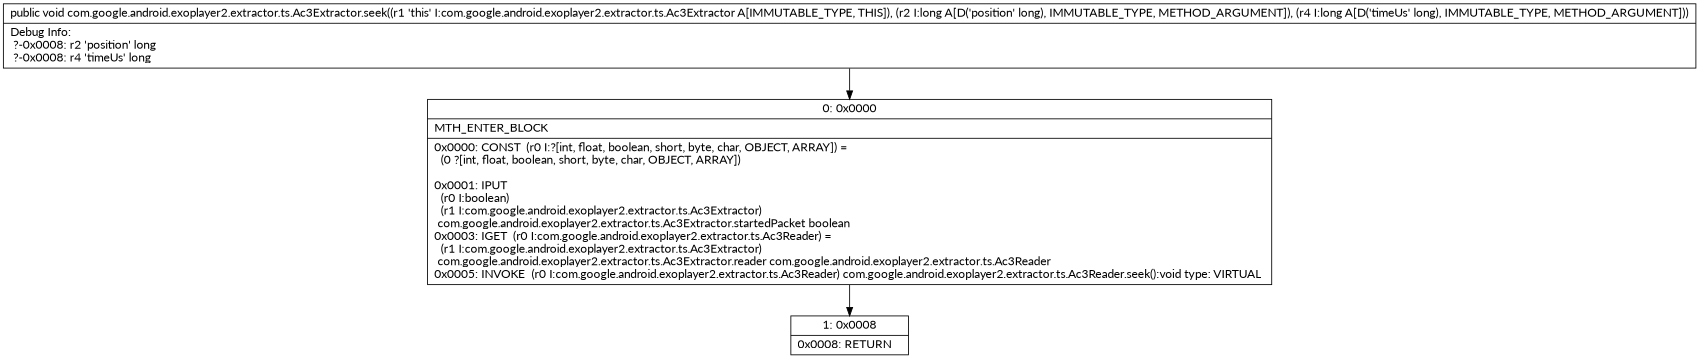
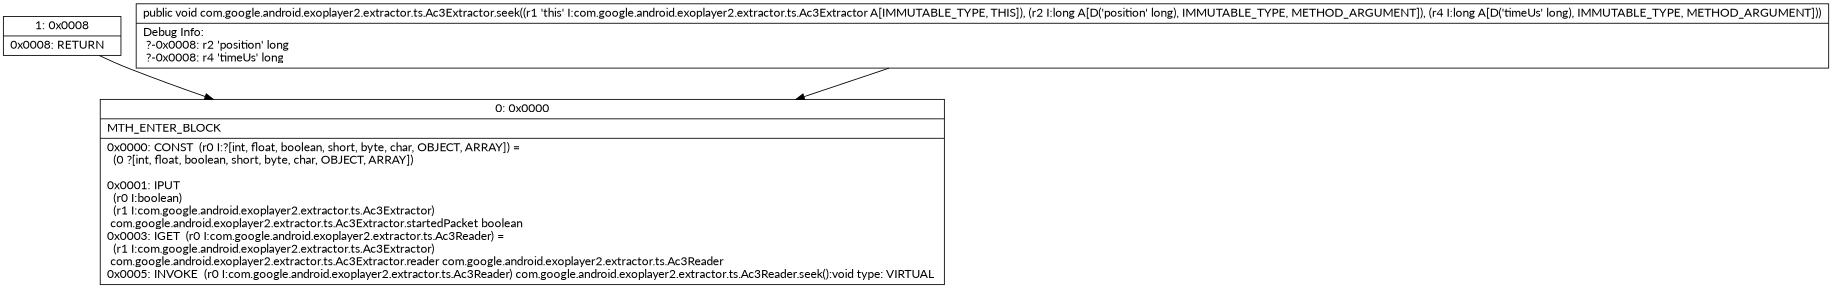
(850, 296) -> (152, 77)
